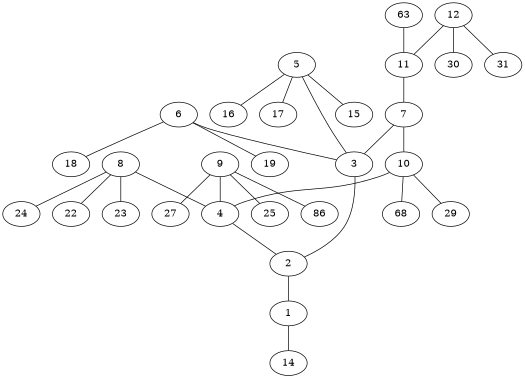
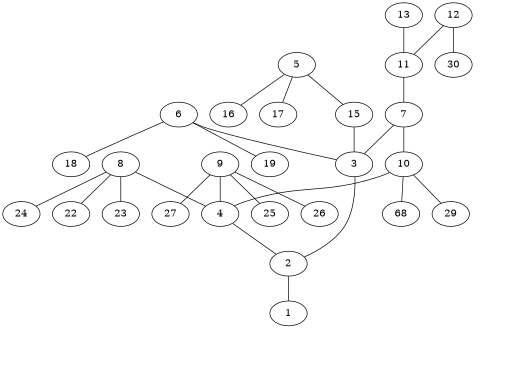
(404, 15) -> (404, 15)
(503, 65) -> none
(323, 116) -> (354, 140)
(320, 214) -> (320, 214)
(289, 363) -> none
